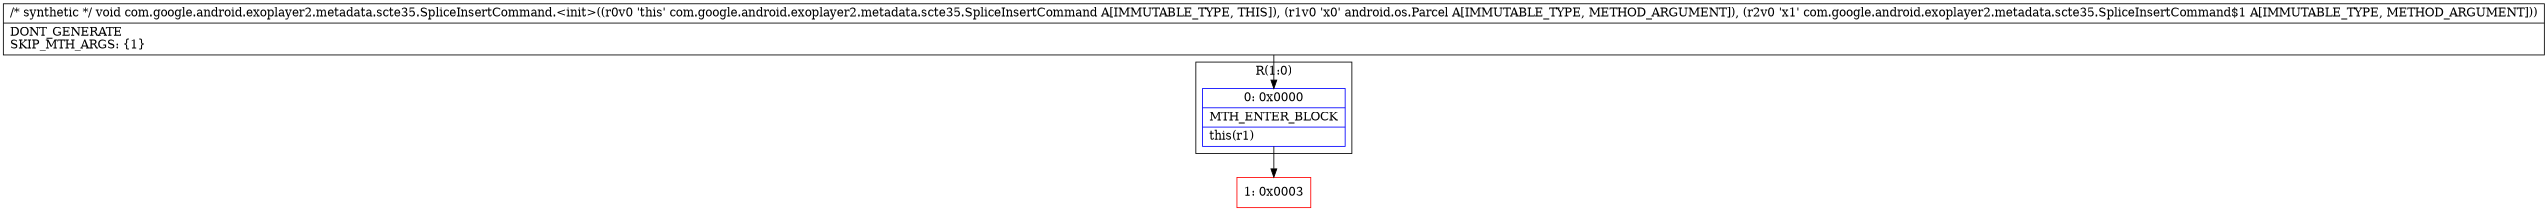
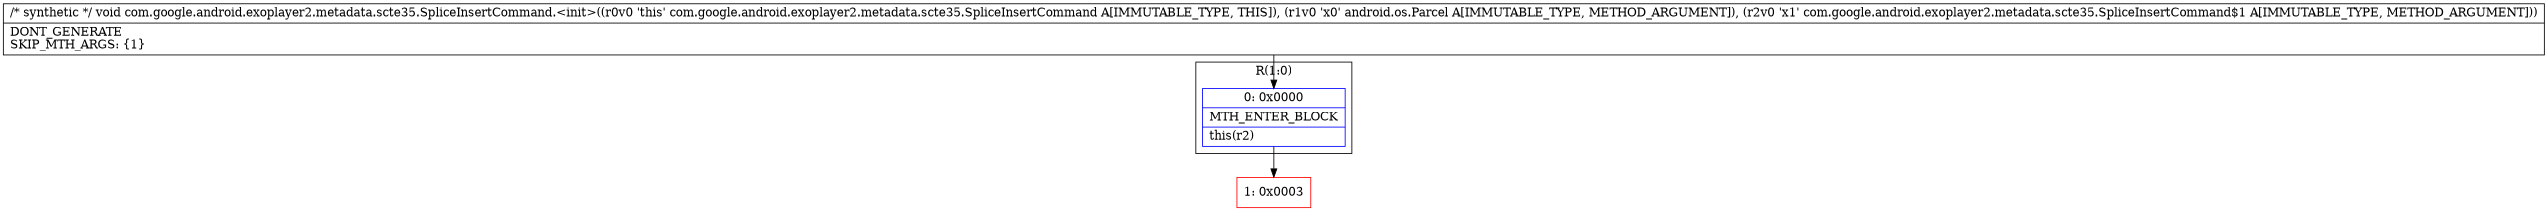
(1232, 136) -> (1232, 136)
